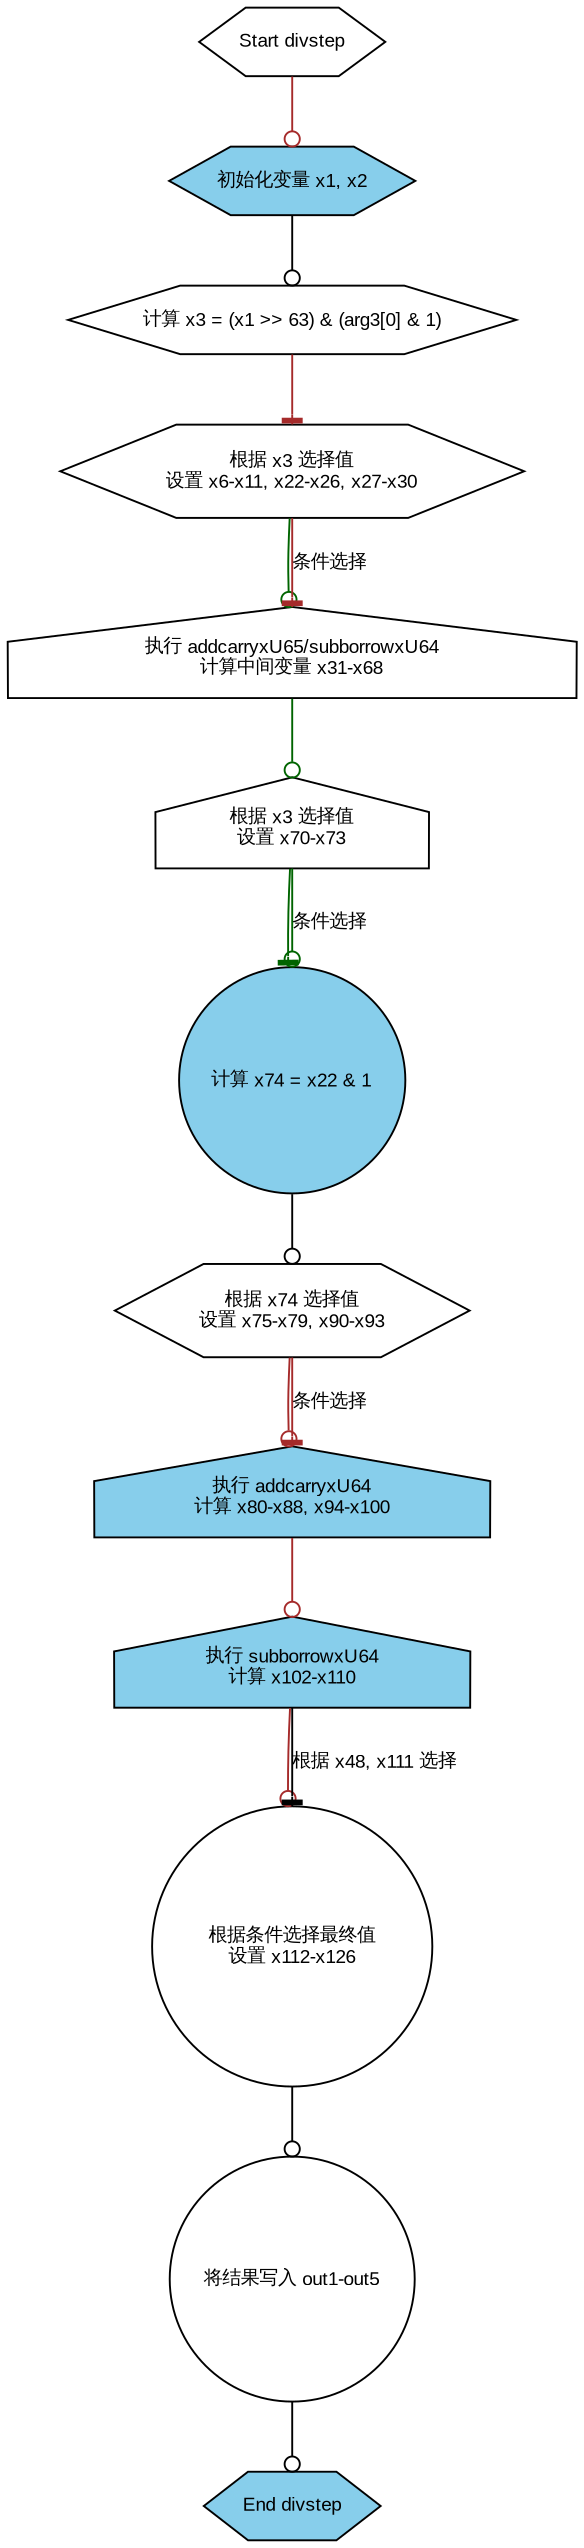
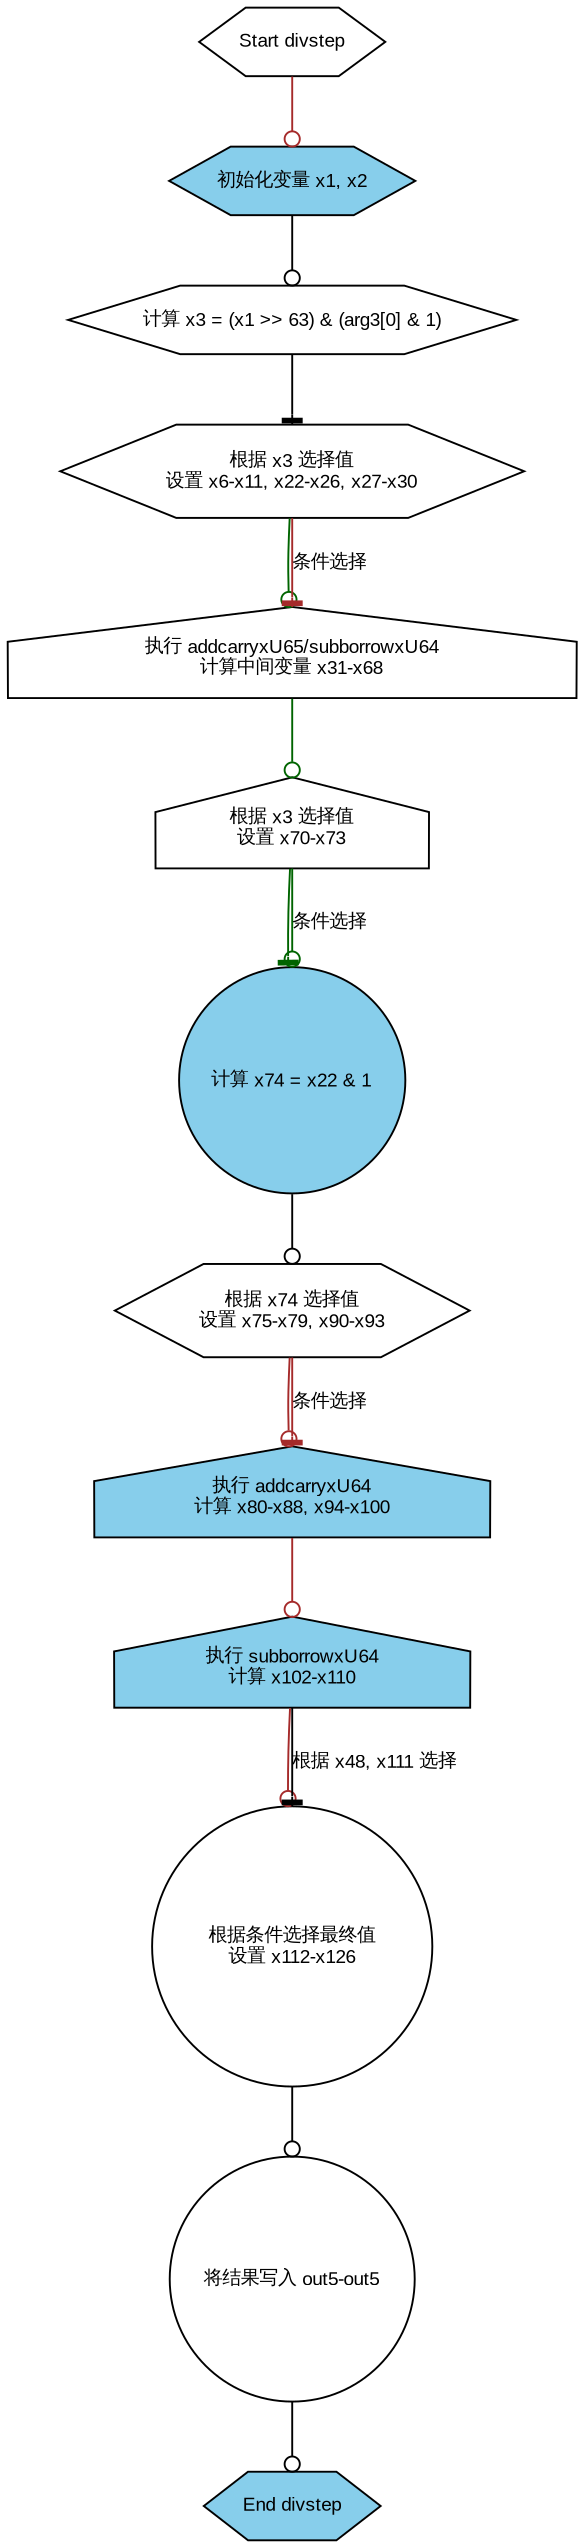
(292, 385) -> (292, 385)
(292, 2279) -> (292, 2279)
